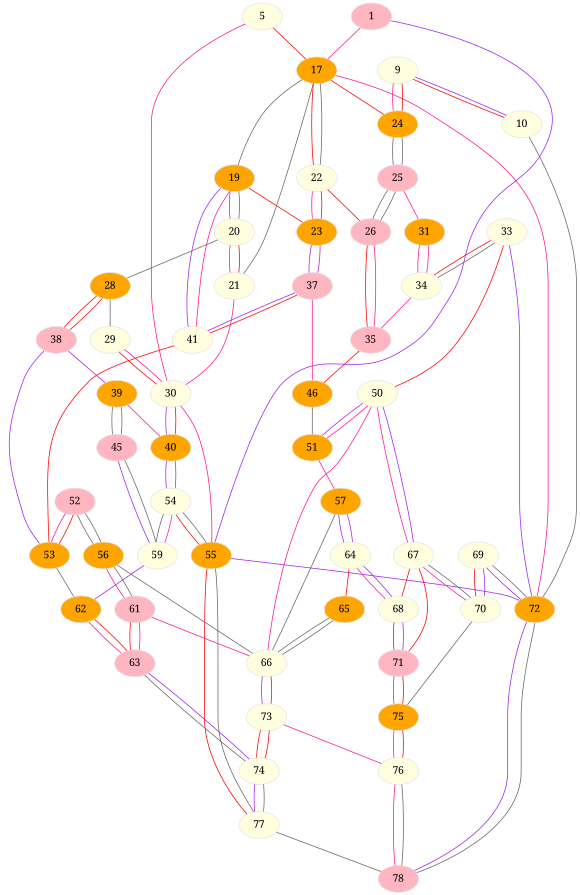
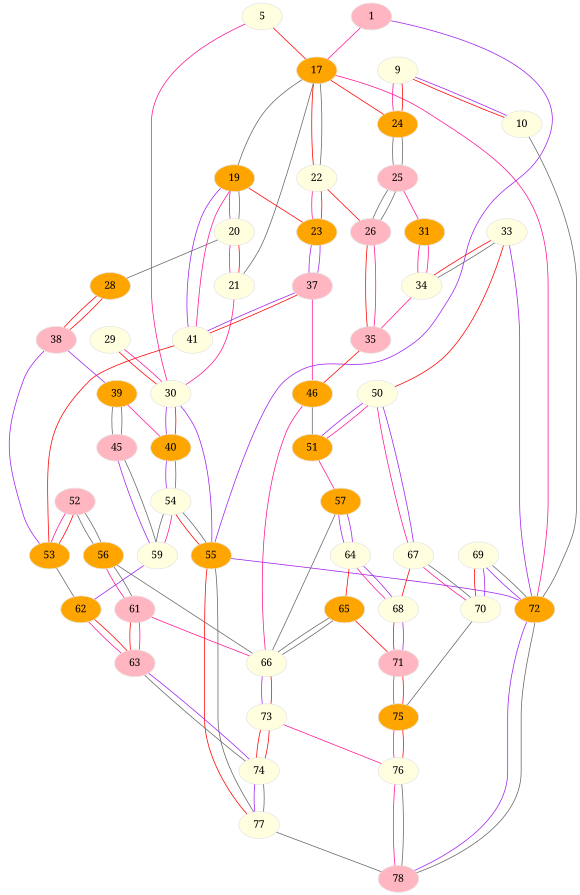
(110, 313) -> none
(207, 471) -> (207, 471)
(299, 519) -> (265, 524)
(427, 612) -> (371, 636)
